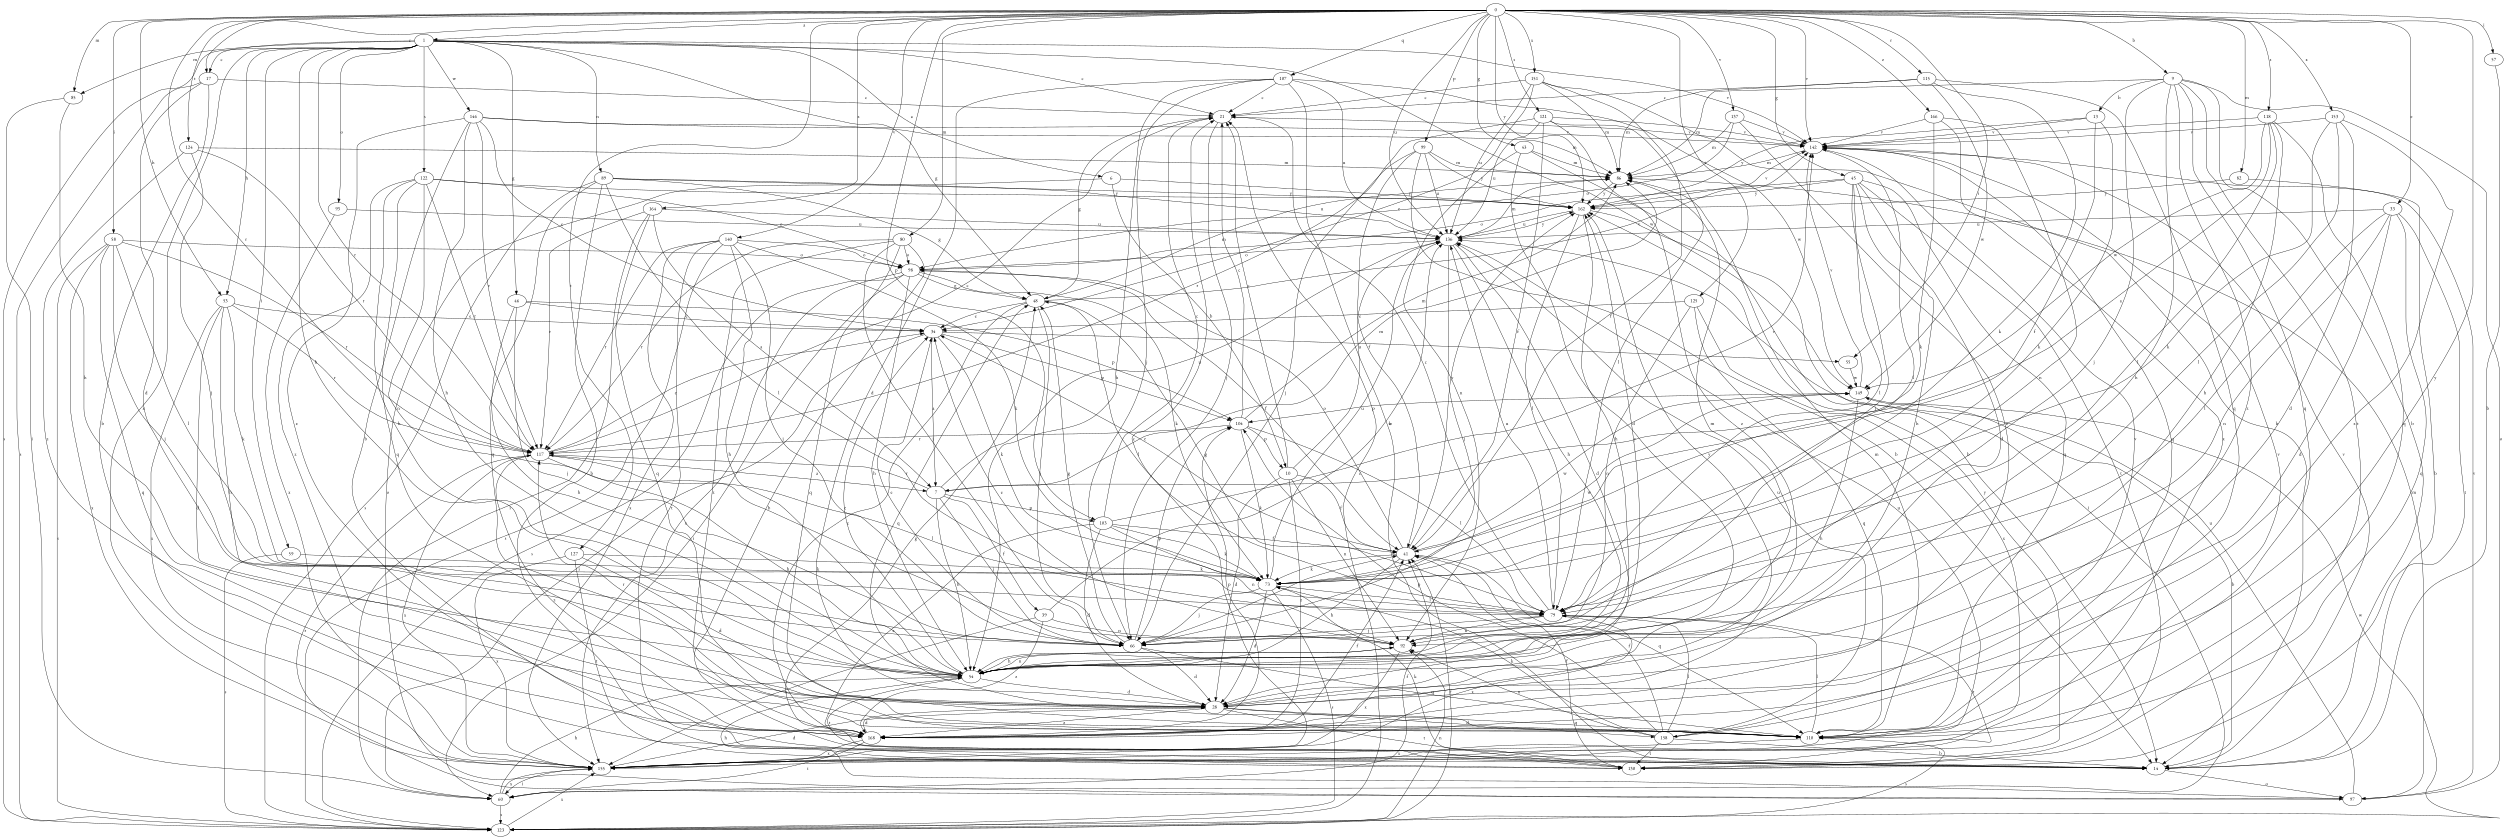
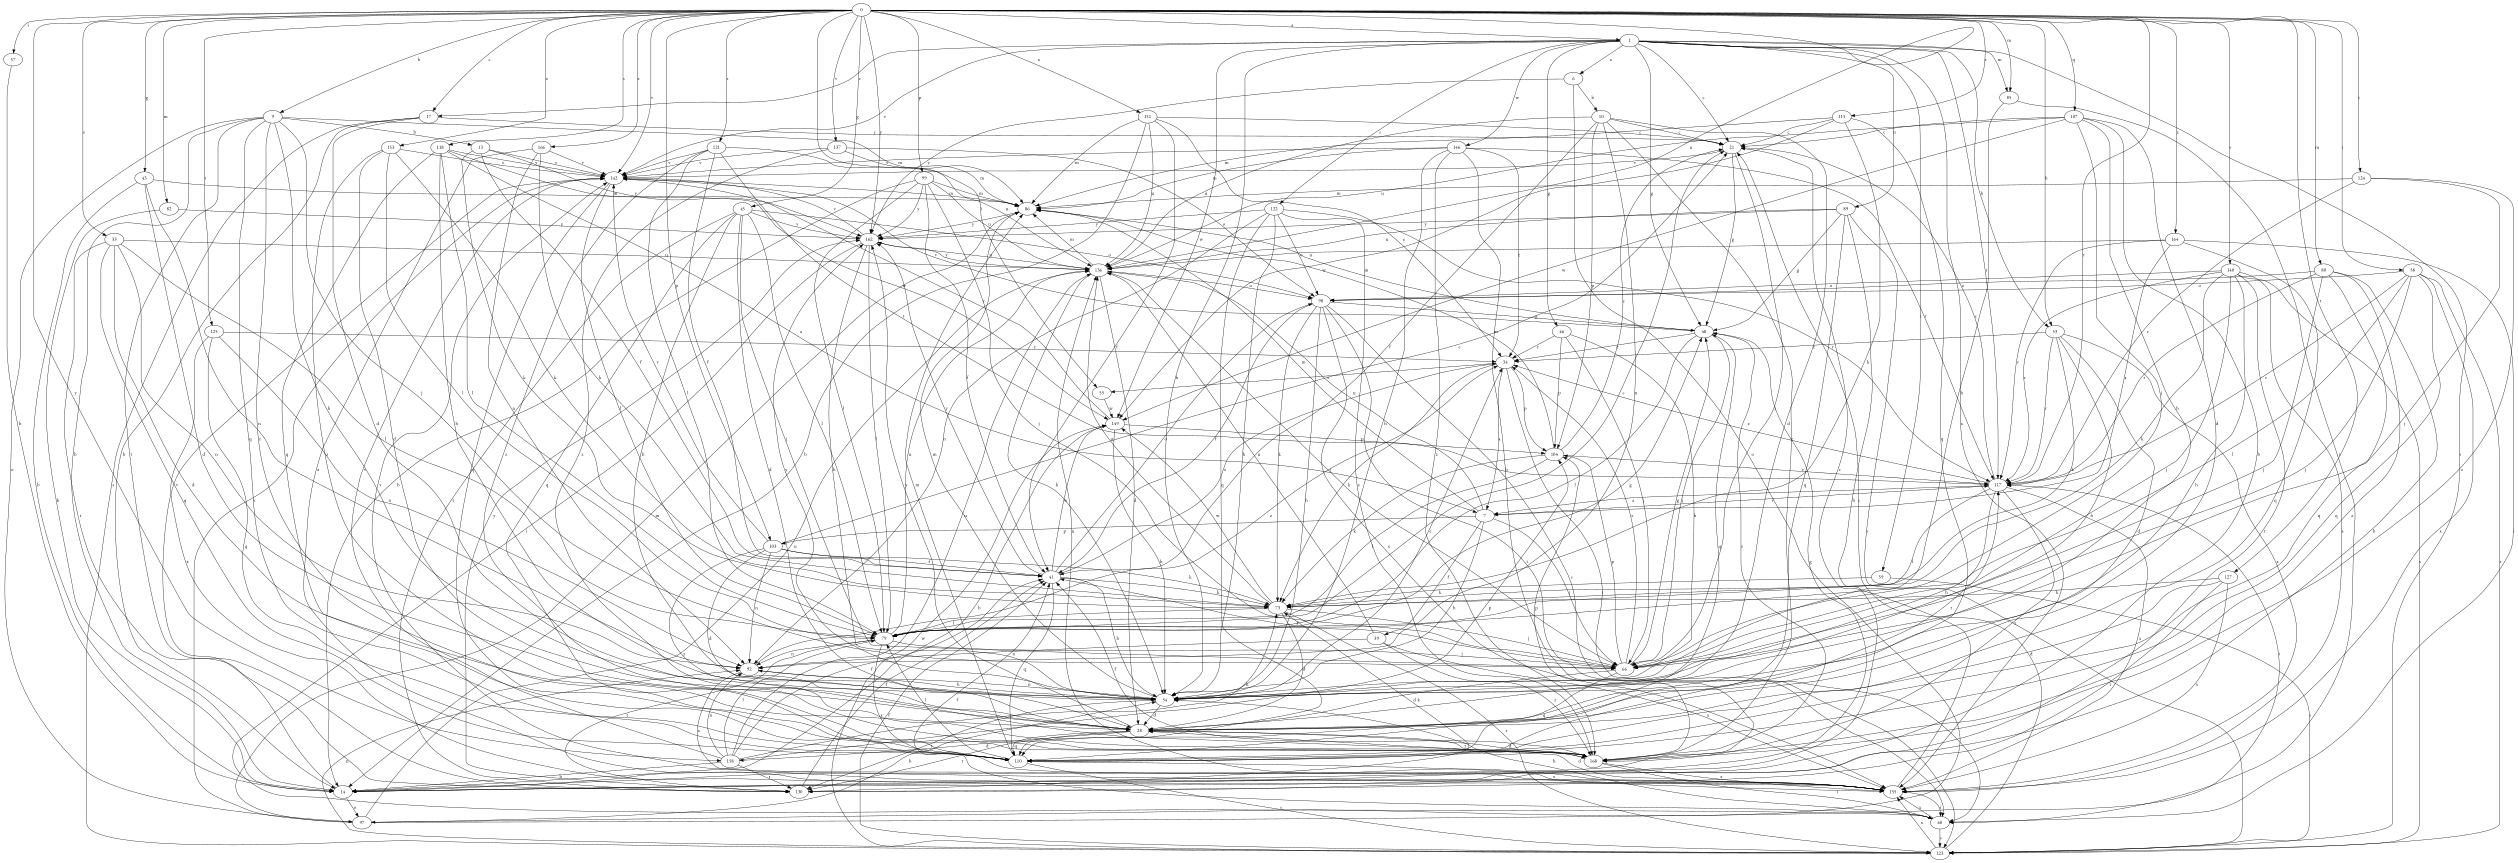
(338, 209) -> none
(1266, 444) -> (1591, 285)
(977, 533) -> (835, 384)
